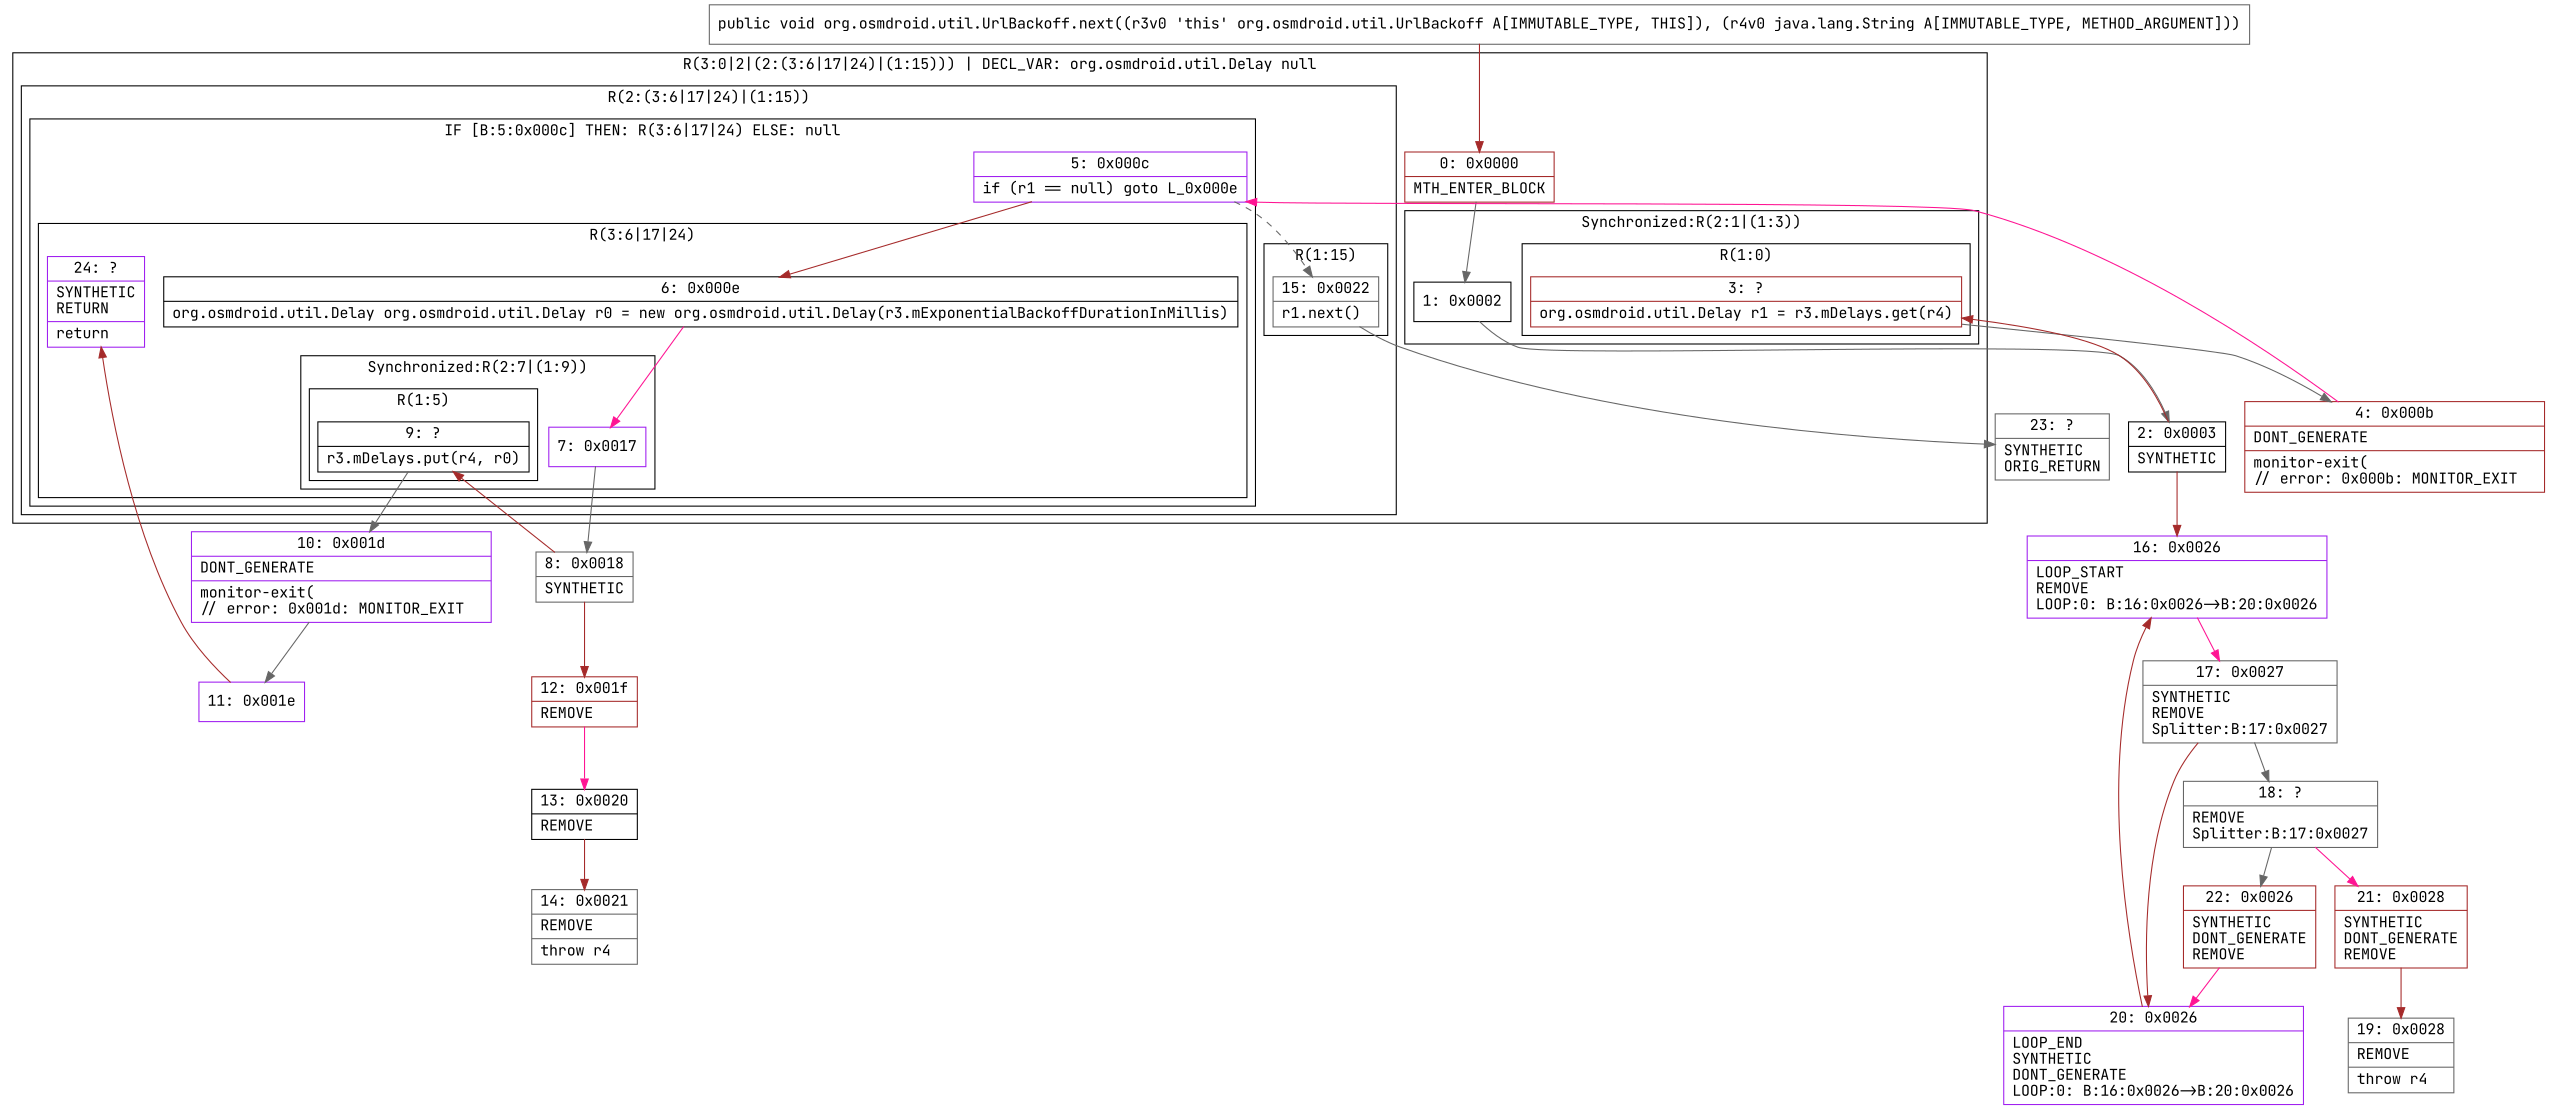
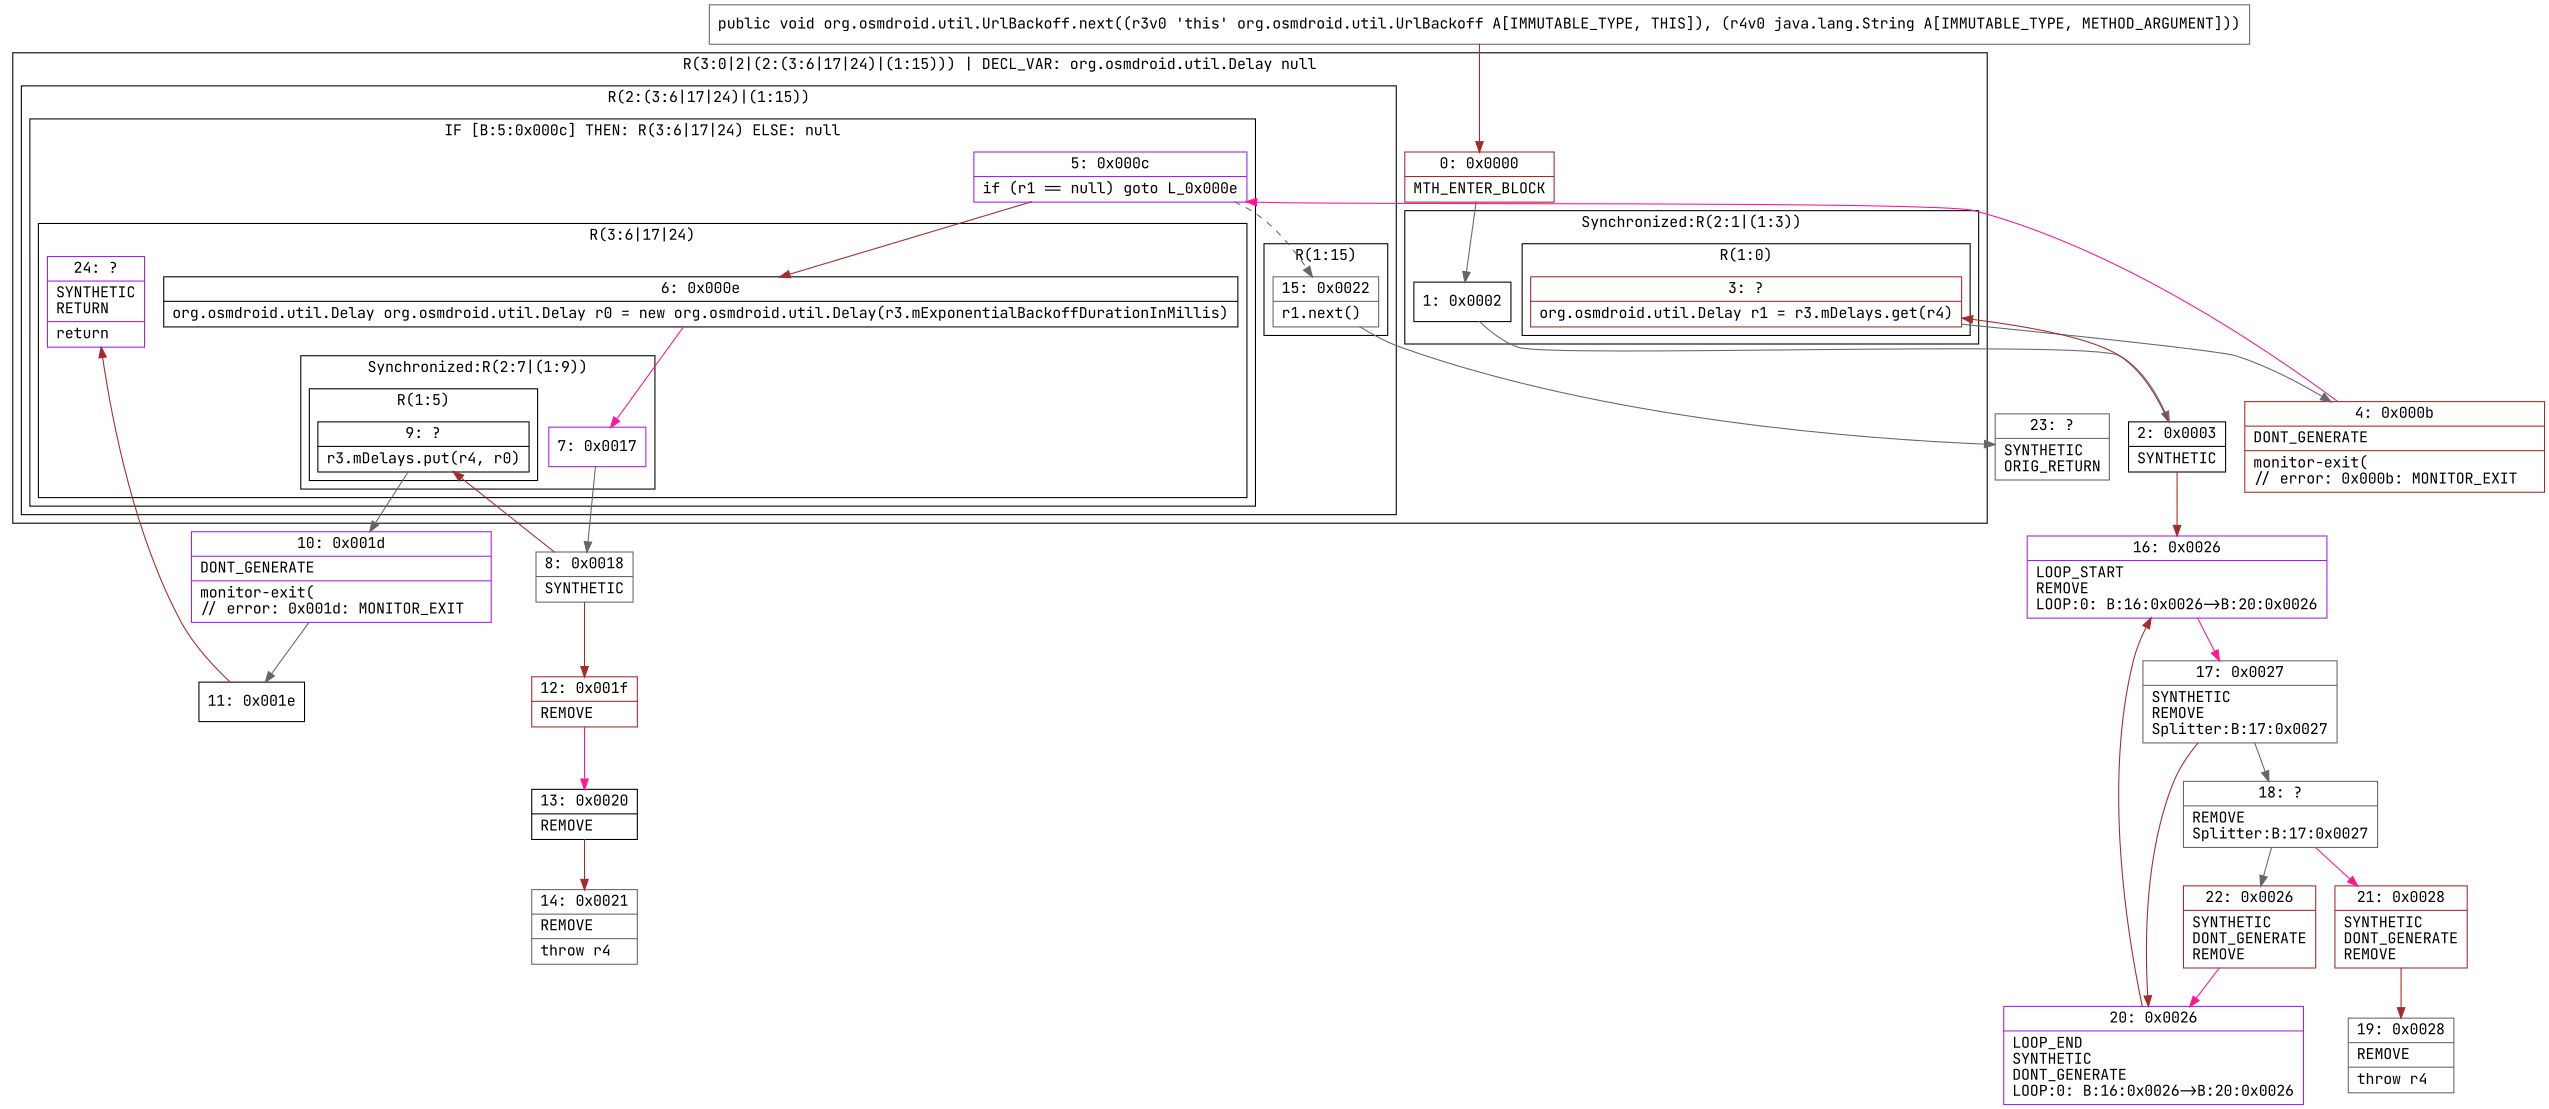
(252, 702) -> (252, 702)
